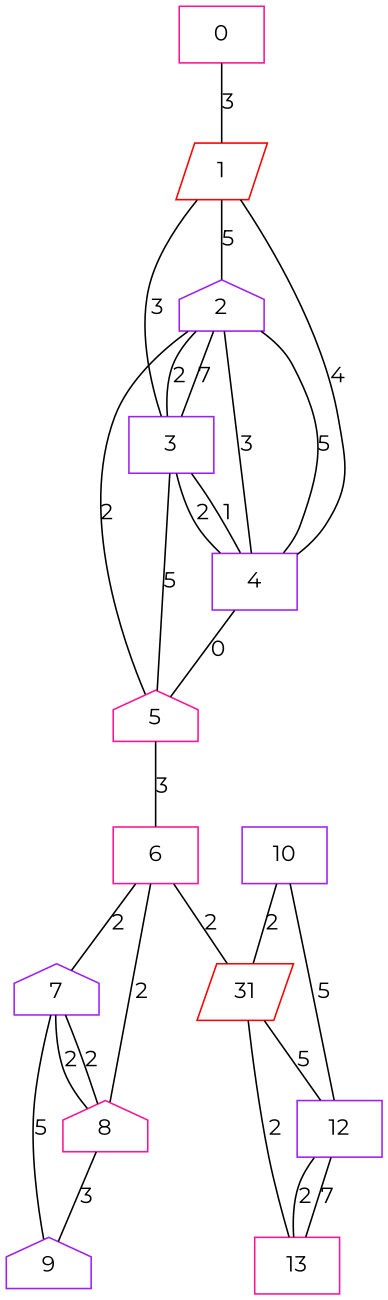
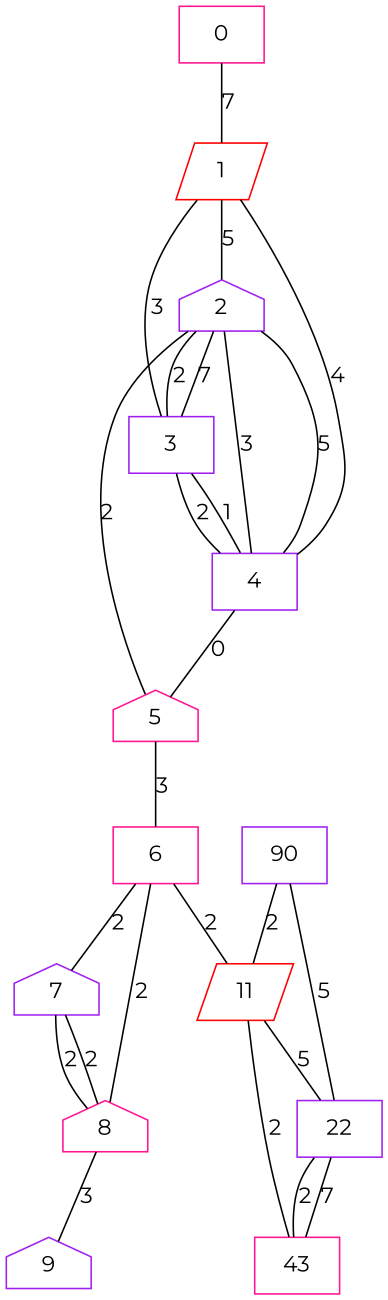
(229, 103) -> (229, 103)
(163, 582) -> none
(285, 855) -> (285, 855)
(245, 992) -> (245, 992)
(33, 1127) -> none
(340, 1129) -> (340, 1129)
(297, 1266) -> (297, 1266)
